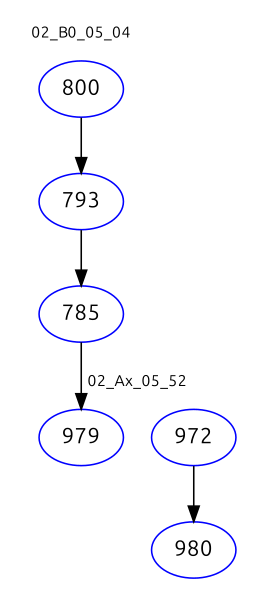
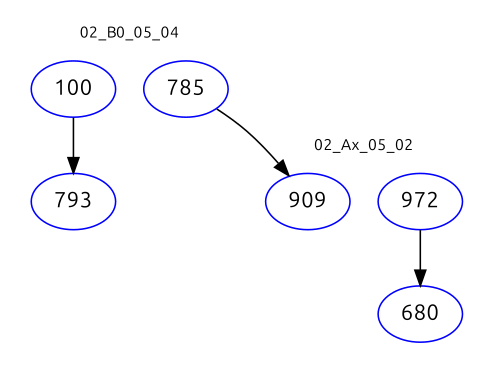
(81, 89) -> (73, 89)
(81, 250) -> none
(138, 382) -> (364, 146)
(81, 438) -> (308, 202)
(194, 550) -> (420, 314)
